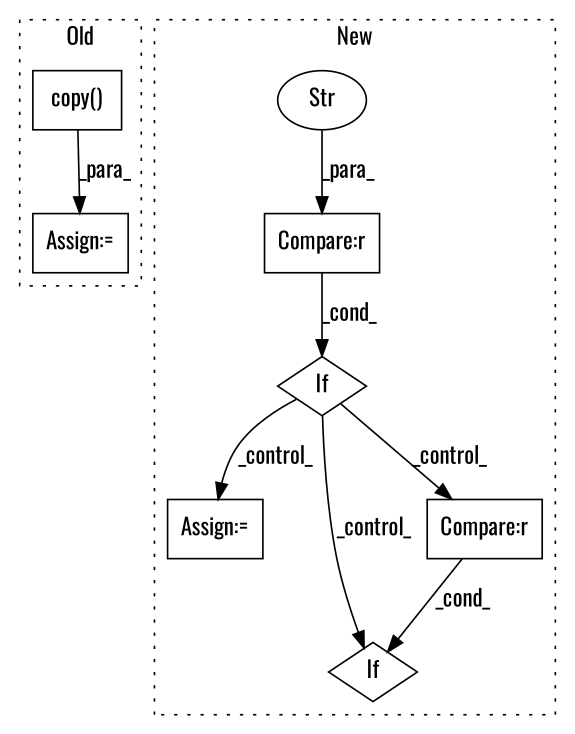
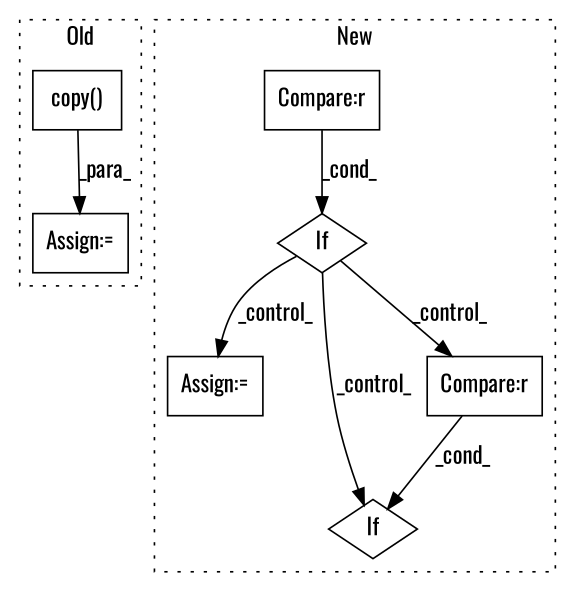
(322, 100) -> none
